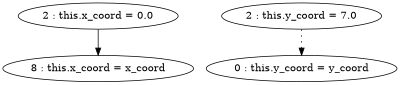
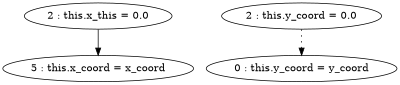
(98, 16) -> (98, 16)
(302, 16) -> (302, 16)
(98, 69) -> (98, 69)
